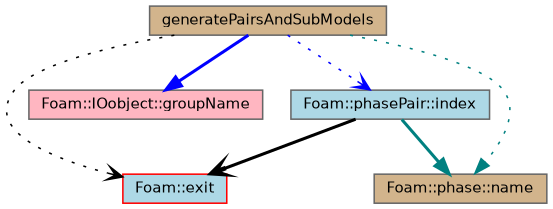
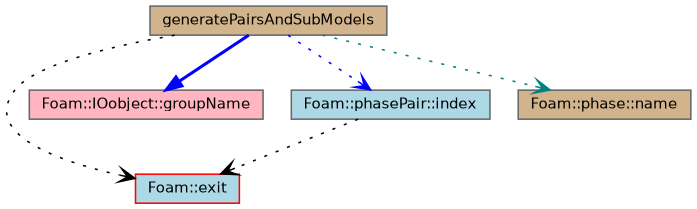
(468, 67) -> (429, 61)
(420, 141) -> none
(290, 144) -> (296, 144)
